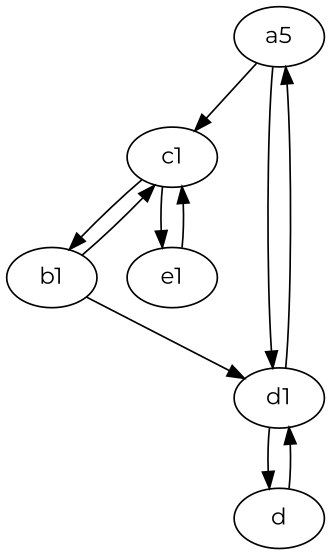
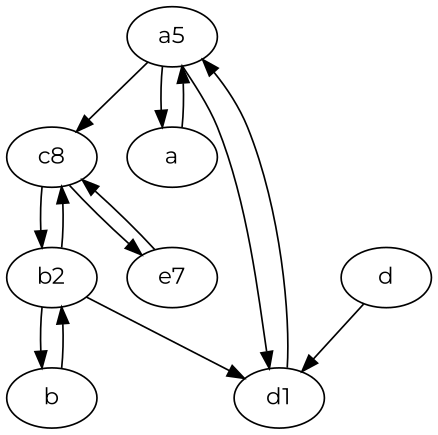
none -> (172, 157)
(172, 157) -> (52, 157)
(52, 278) -> (52, 278)
(172, 278) -> (172, 278)
none -> (52, 398)
(268, 450) -> none
